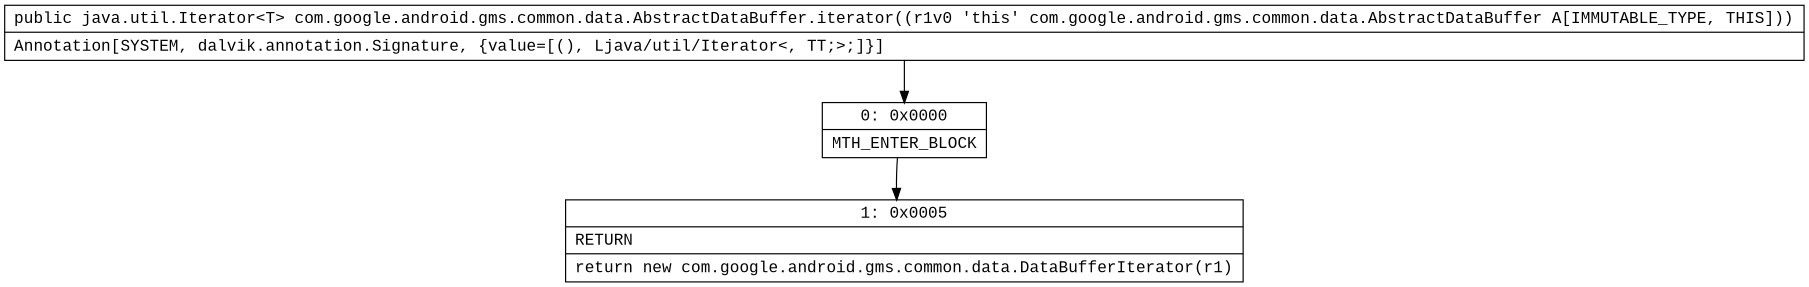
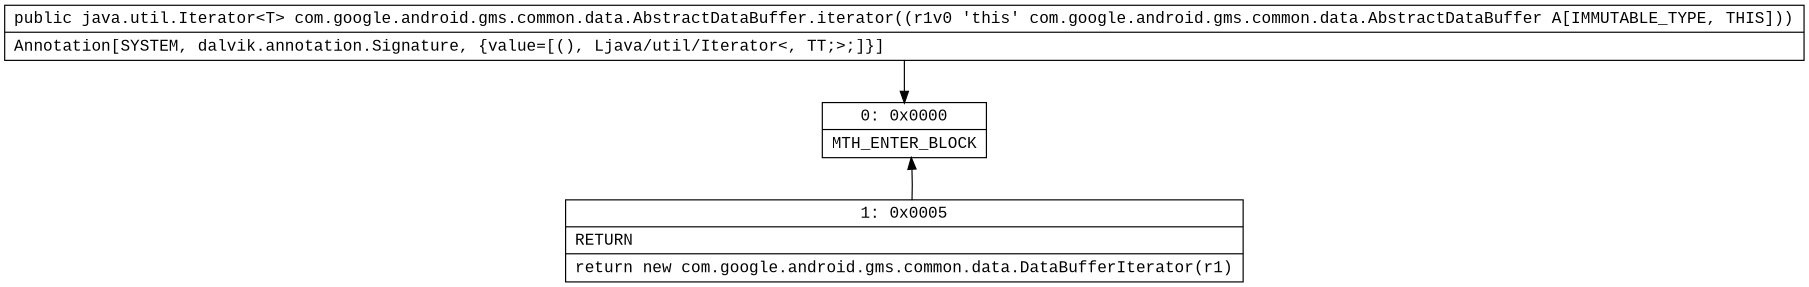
(897, 173) -> (912, 185)
